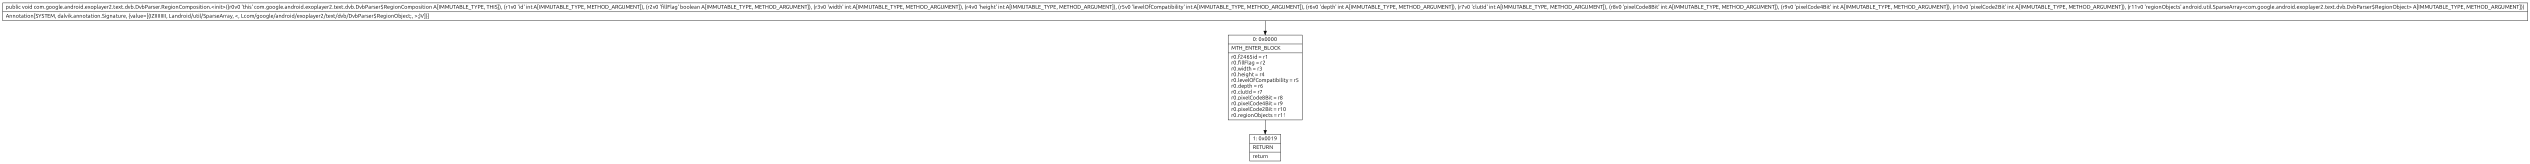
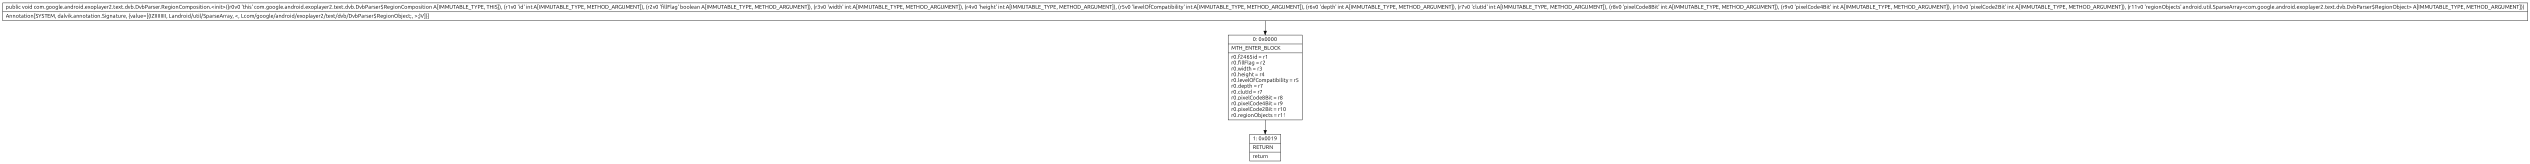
(1247, 86) -> (1247, 86)
